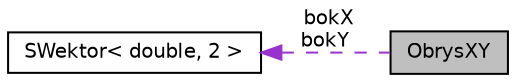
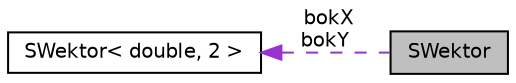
(449, 53) -> (449, 53)
